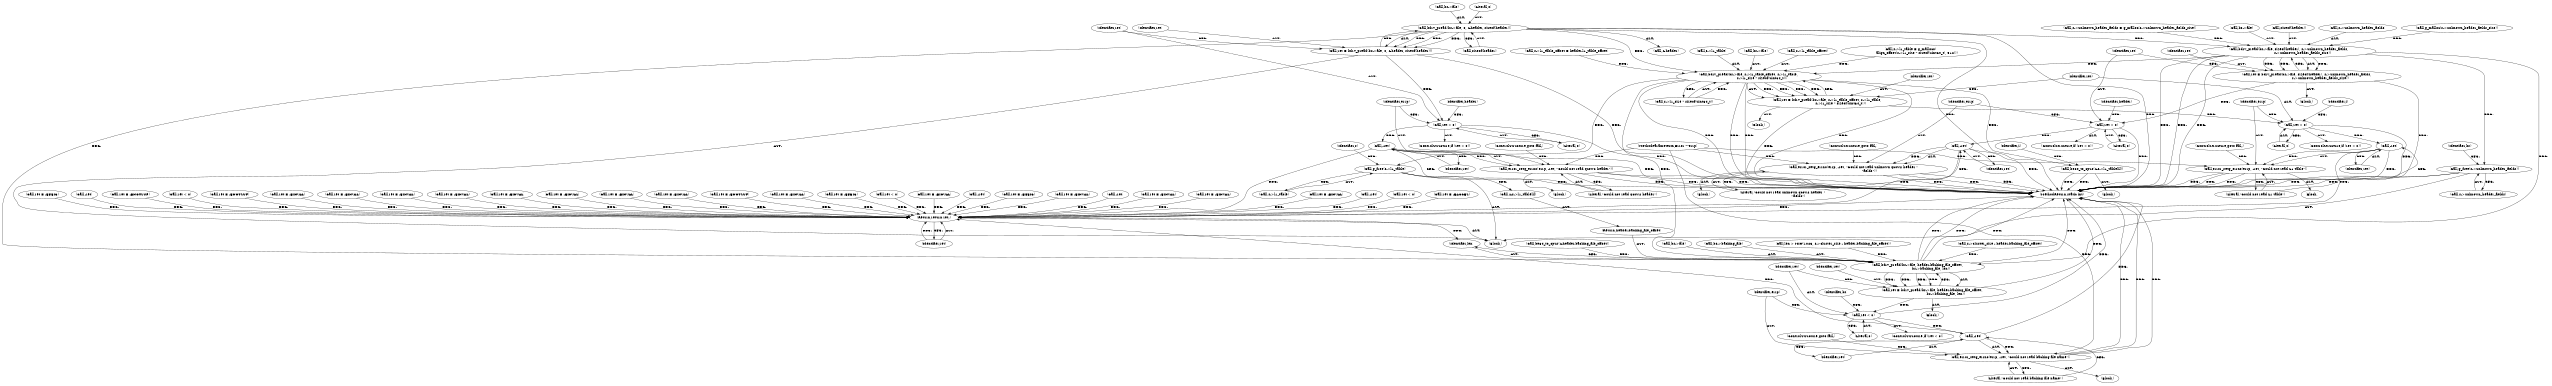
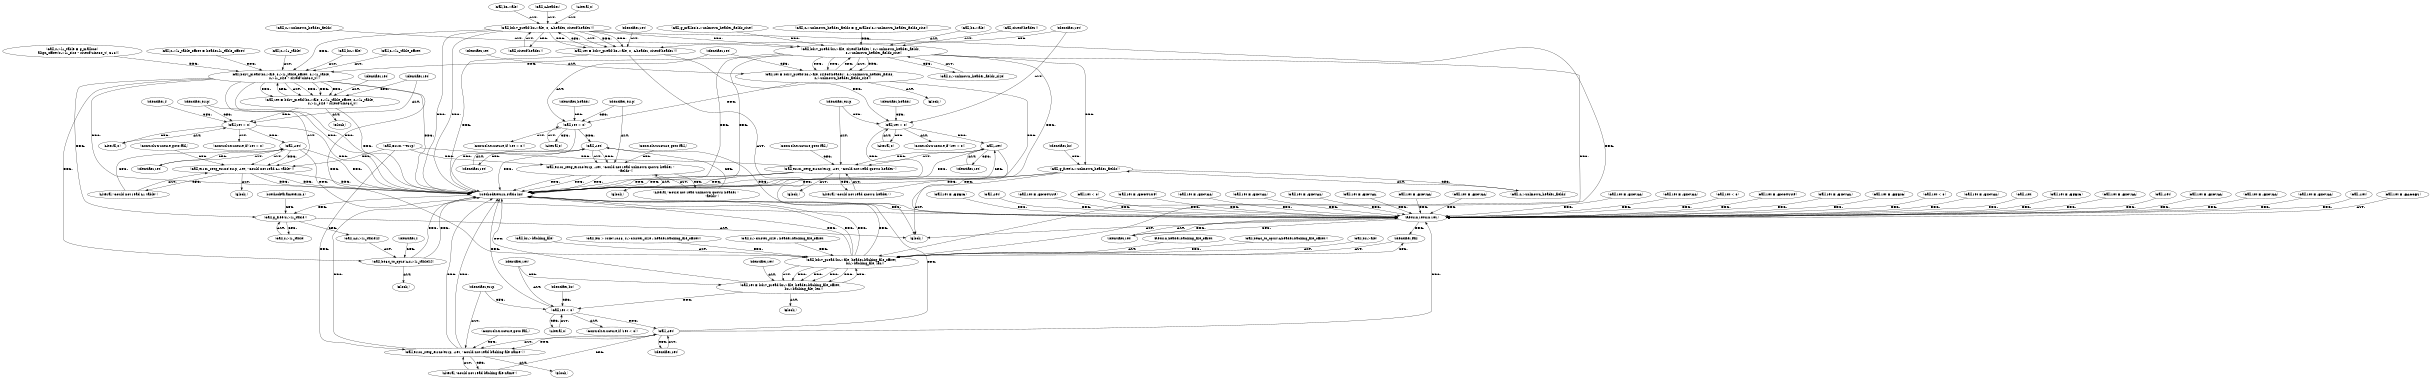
(1597, 32) -> (548, 16)
none -> (972, 77)
(1684, 102) -> none
(1348, 146) -> (286, 195)
(1668, 146) -> (399, 146)
(1668, 187) -> (383, 199)
(1409, 207) -> (2361, 207)
(1565, 209) -> (382, 250)
(1462, 244) -> (1406, 239)
